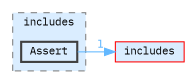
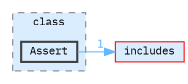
(49, 23) -> (49, 23)
